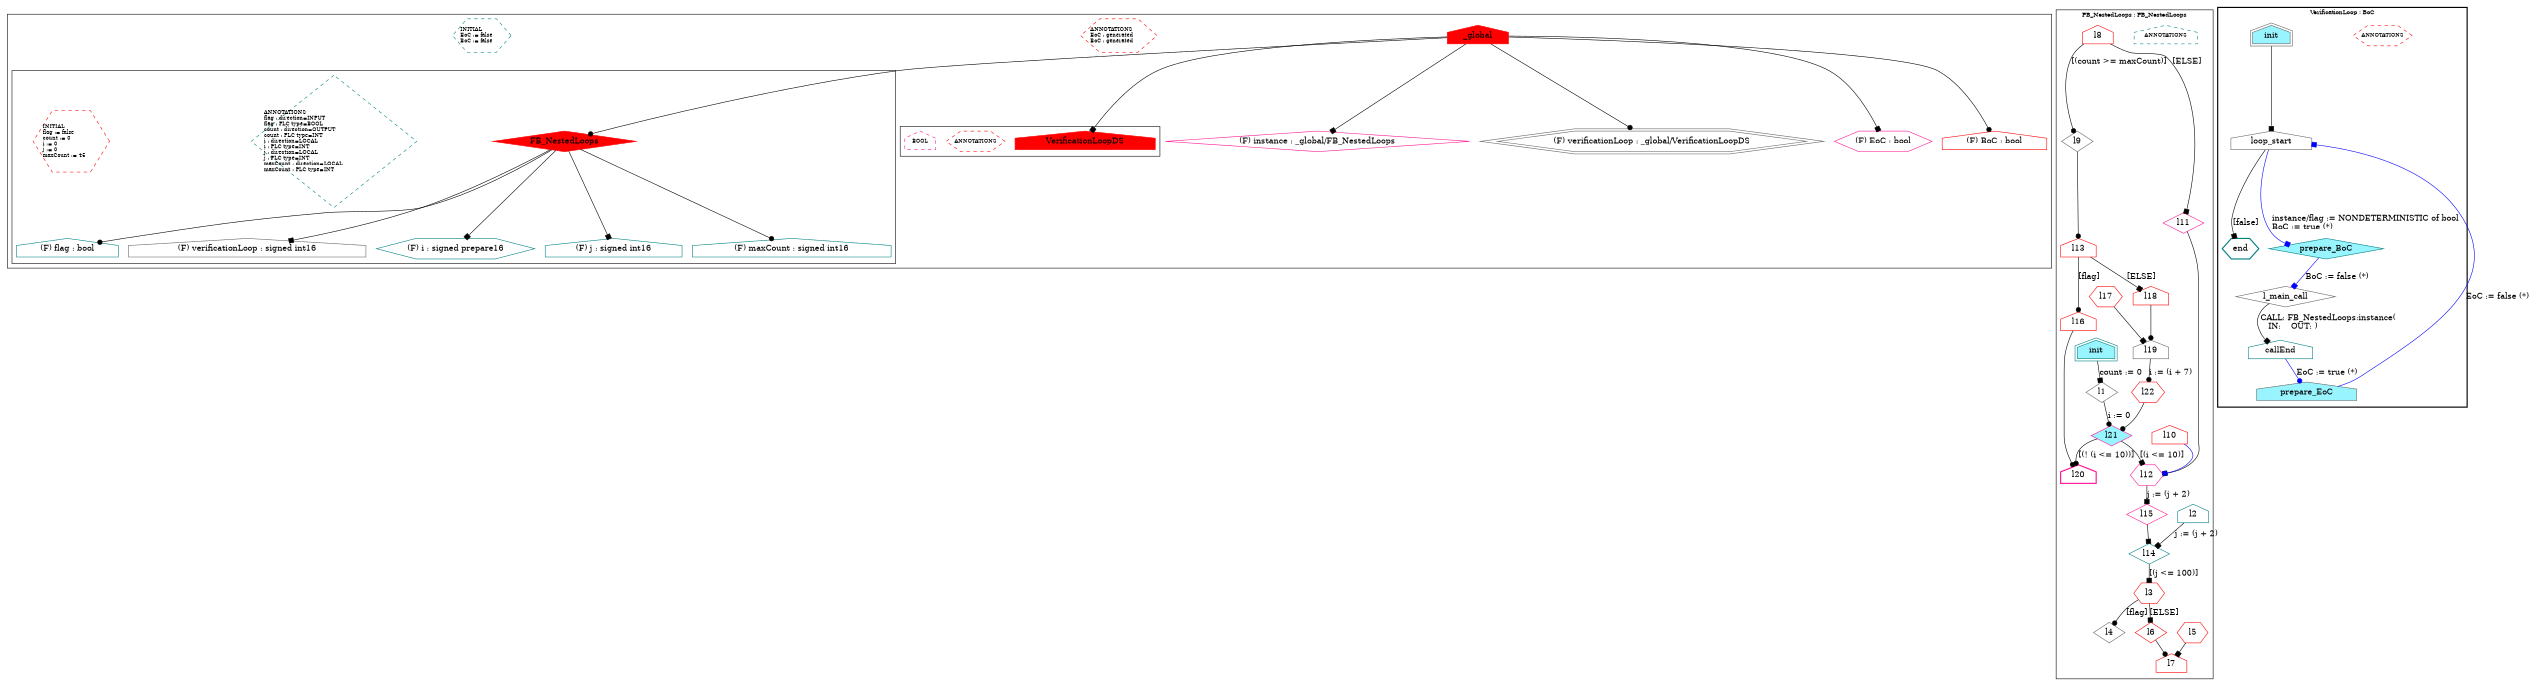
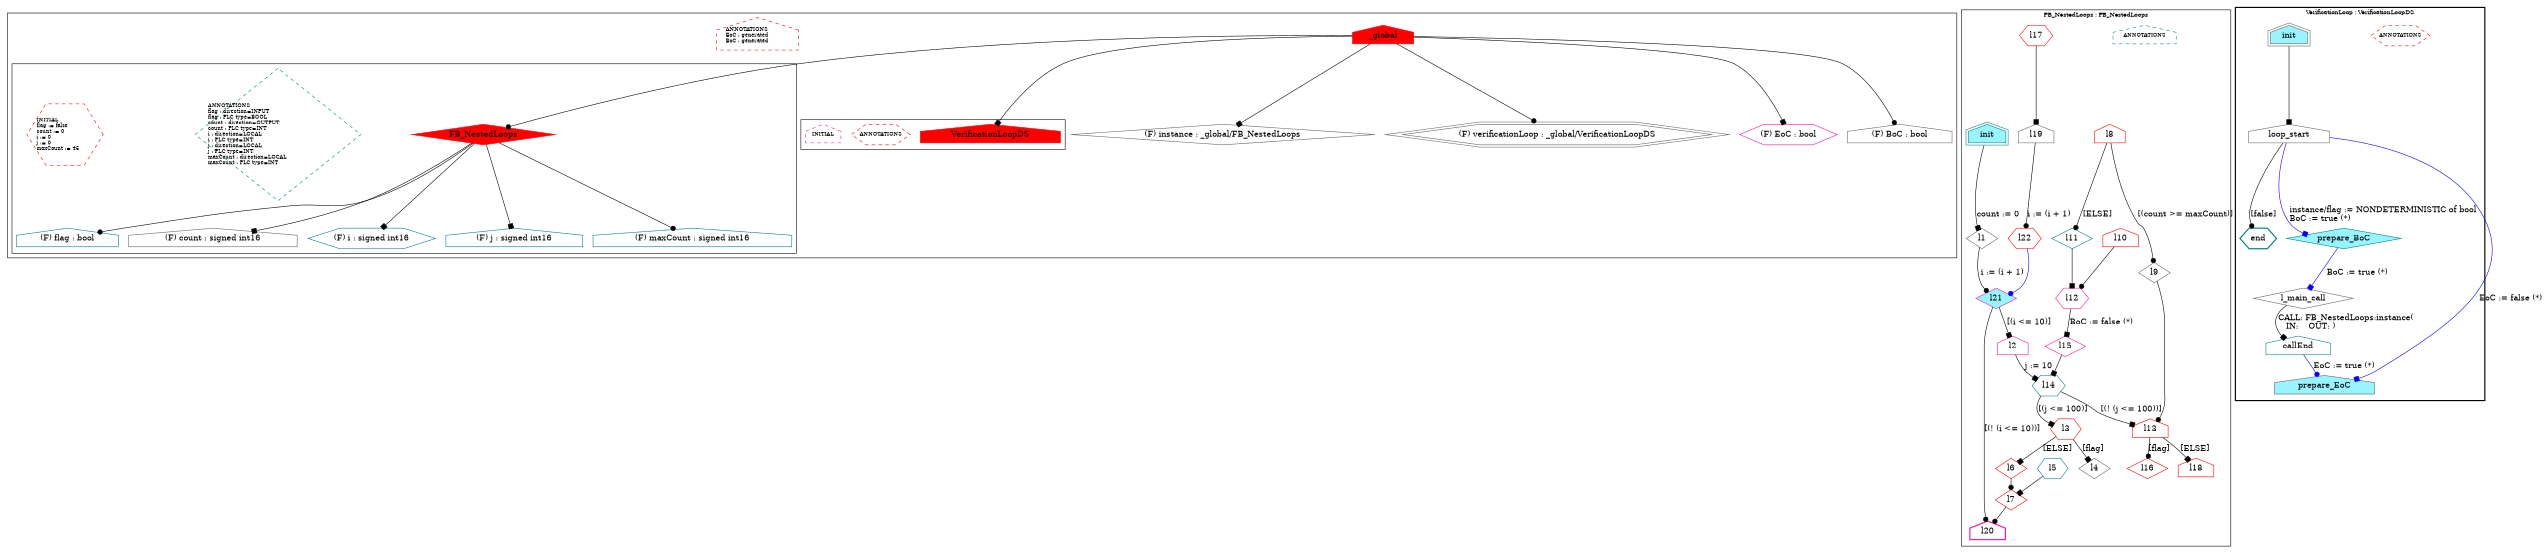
(2342, 13) -> (2360, 13)
(482, 36) -> none
(1119, 36) -> (757, 36)
(2190, 101) -> (2092, 184)
(920, 141) -> (823, 135)
(1317, 141) -> (1223, 135)
(1994, 141) -> (1900, 135)
(2242, 189) -> (2260, 181)
(2183, 223) -> (2072, 238)
(247, 249) -> (213, 238)
(456, 249) -> (372, 238)
(2473, 251) -> (2490, 239)
(2337, 277) -> (2357, 273)
(2151, 320) -> none
(2078, 322) -> (2147, 469)
(2171, 373) -> (2049, 214)
(2064, 396) -> (2001, 513)
none -> (2094, 410)
(2120, 416) -> (2002, 273)
(2136, 416) -> (2028, 274)
(2132, 449) -> (2004, 320)
(2193, 456) -> (2099, 266)
(2169, 495) -> (2102, 322)
(2193, 514) -> (2013, 346)
(2197, 534) -> (2039, 366)
(2149, 554) -> (2049, 386)
(2126, 609) -> (2080, 448)
(2193, 633) -> (2053, 469)
(2171, 664) -> (2011, 500)
